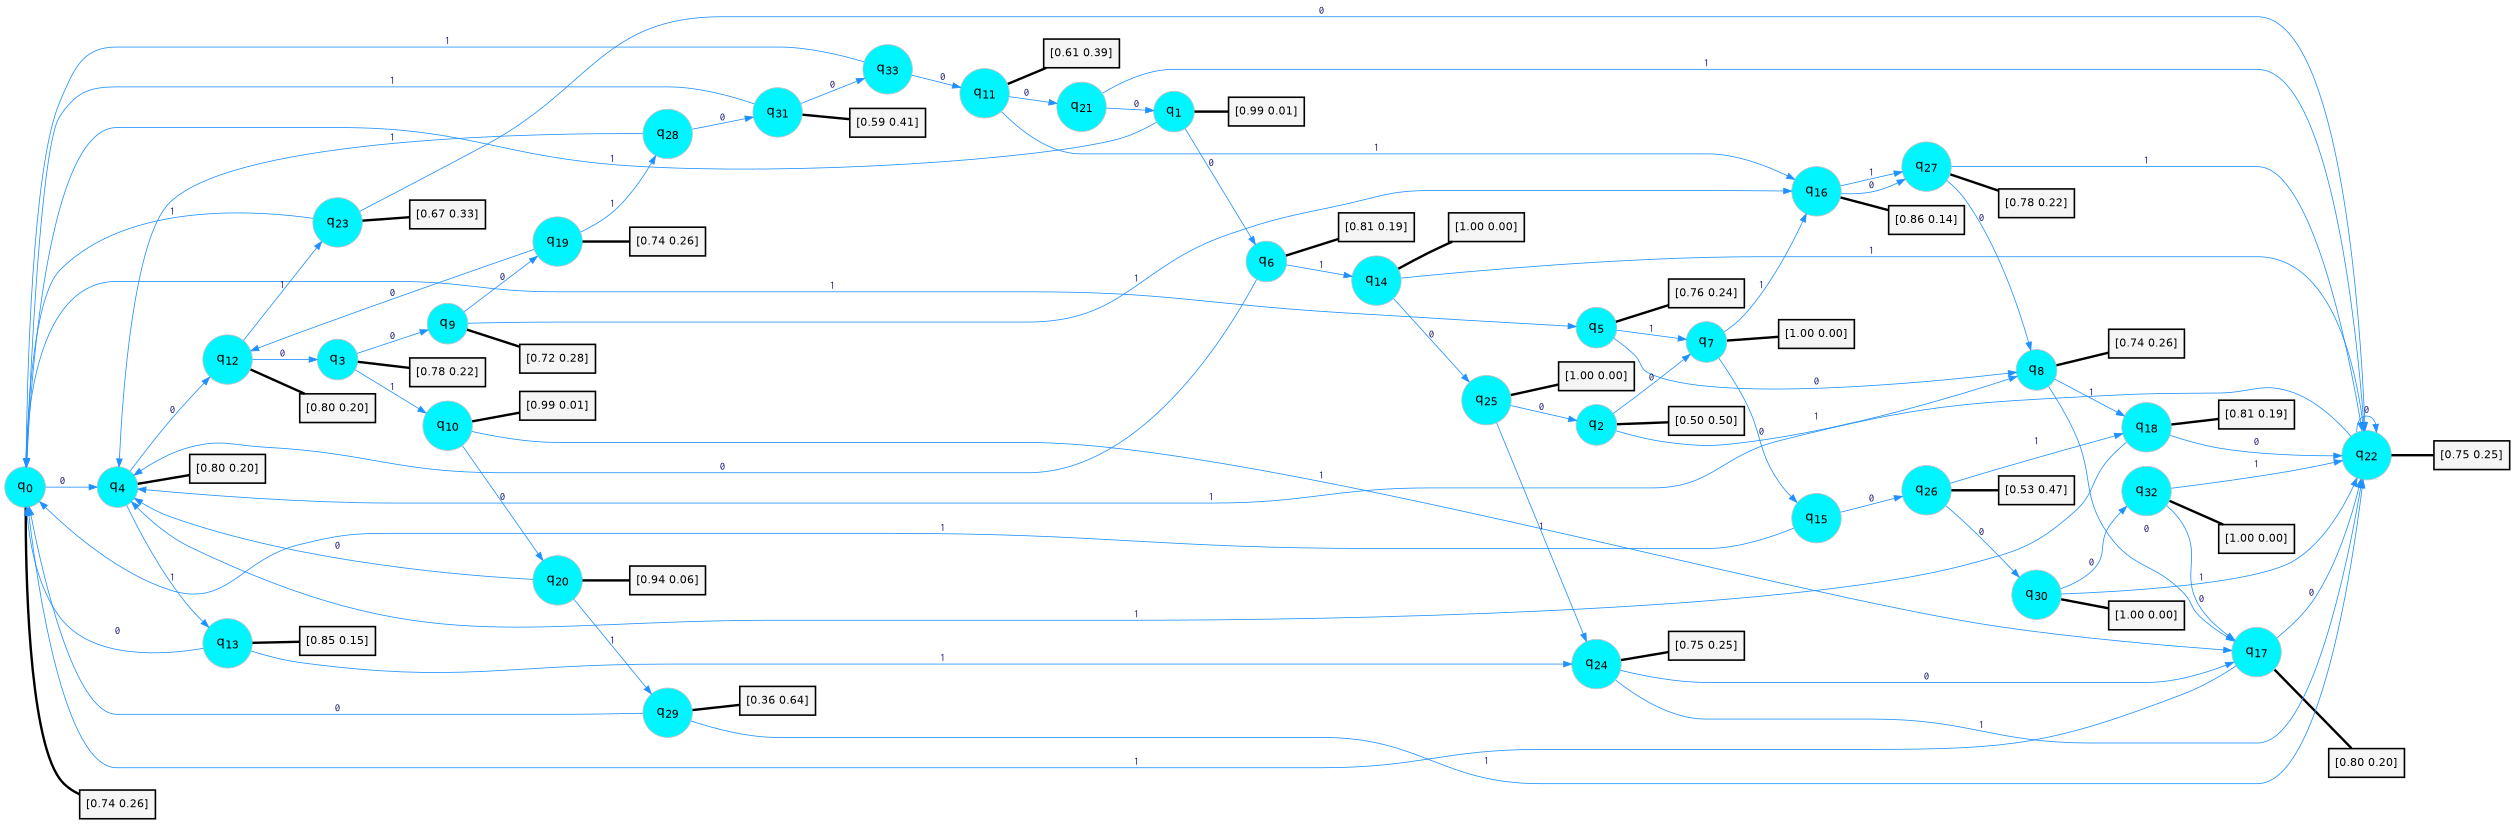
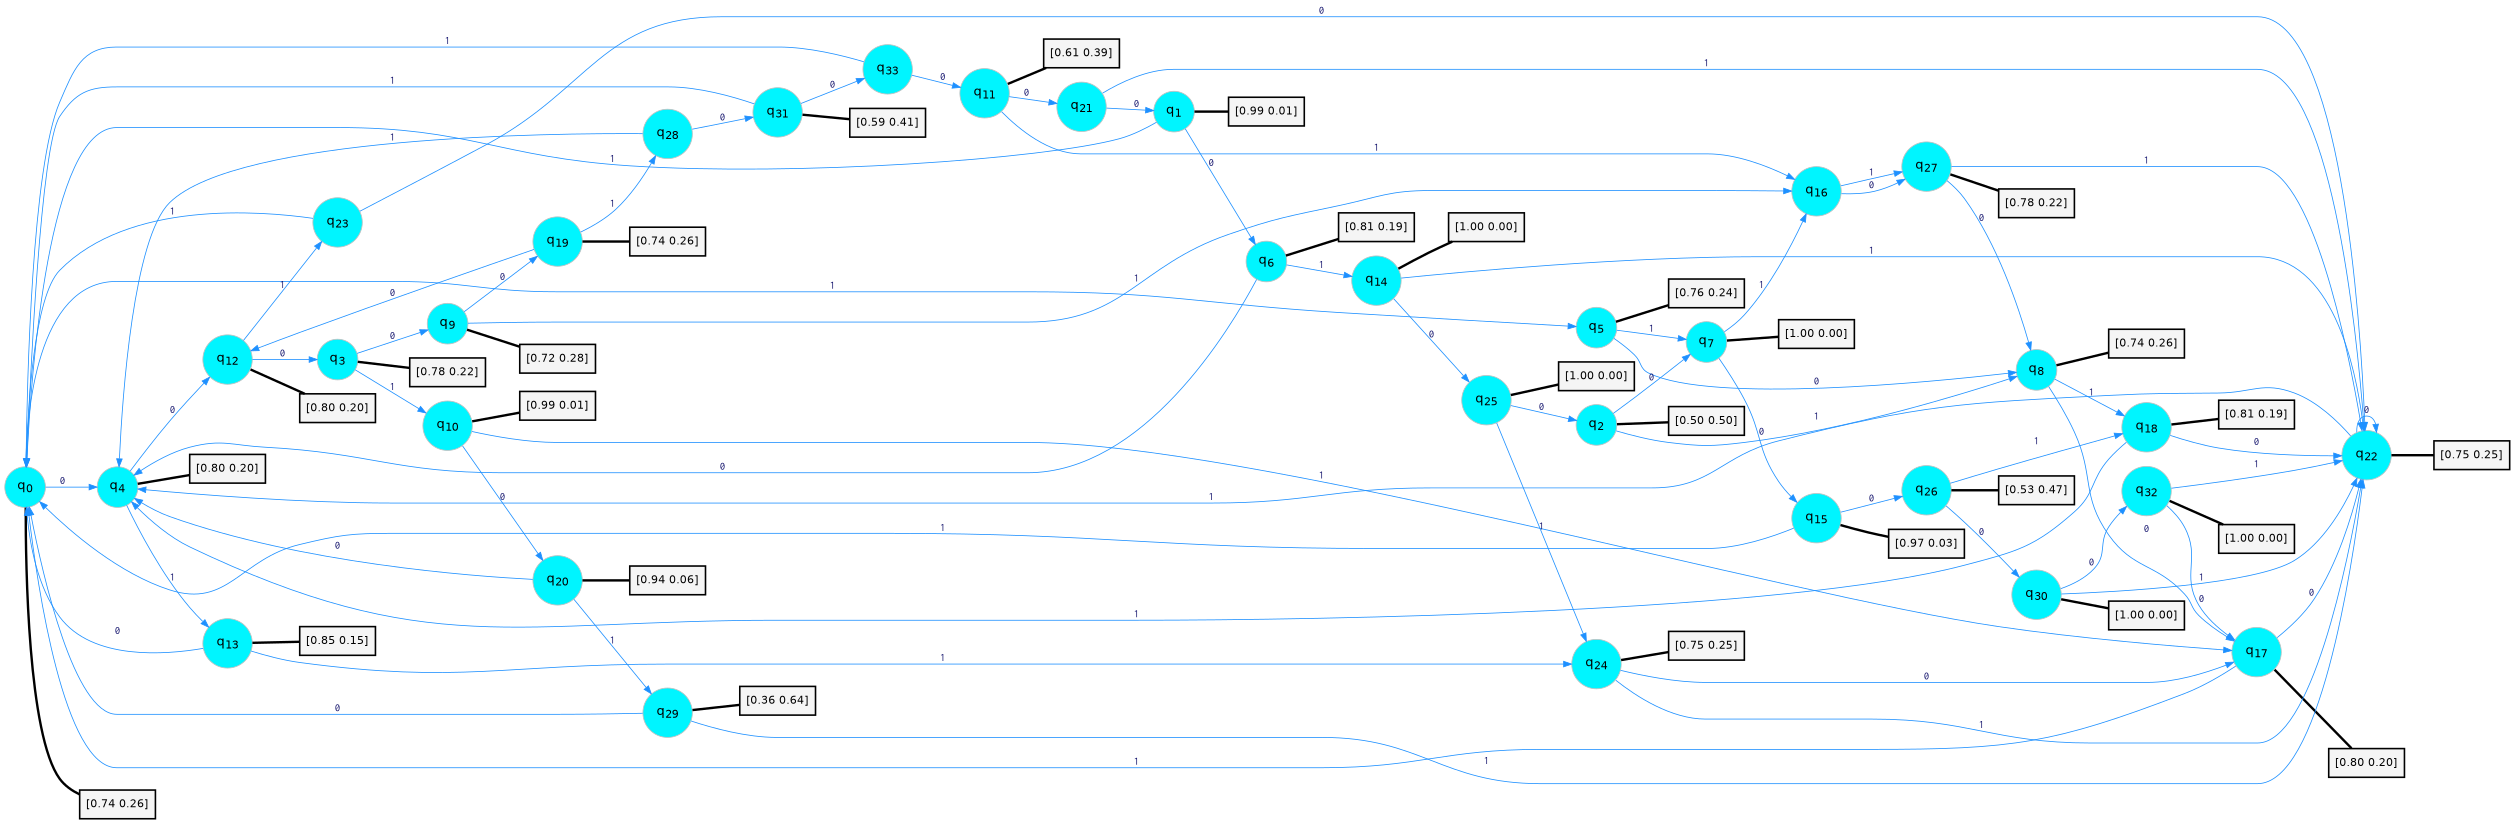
(448, 214) -> none
(1926, 220) -> none
none -> (1926, 544)
